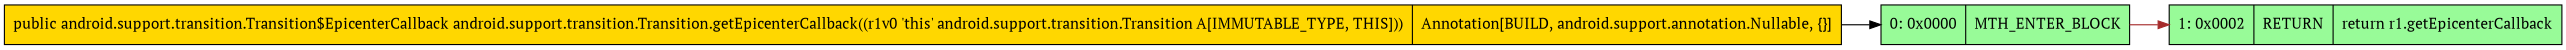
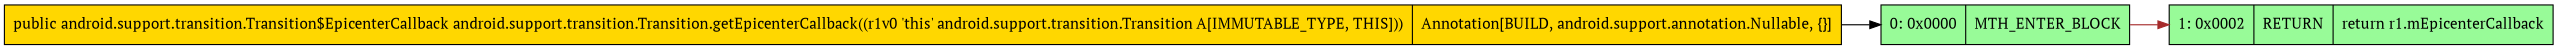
(2448, 24) -> (2443, 24)
